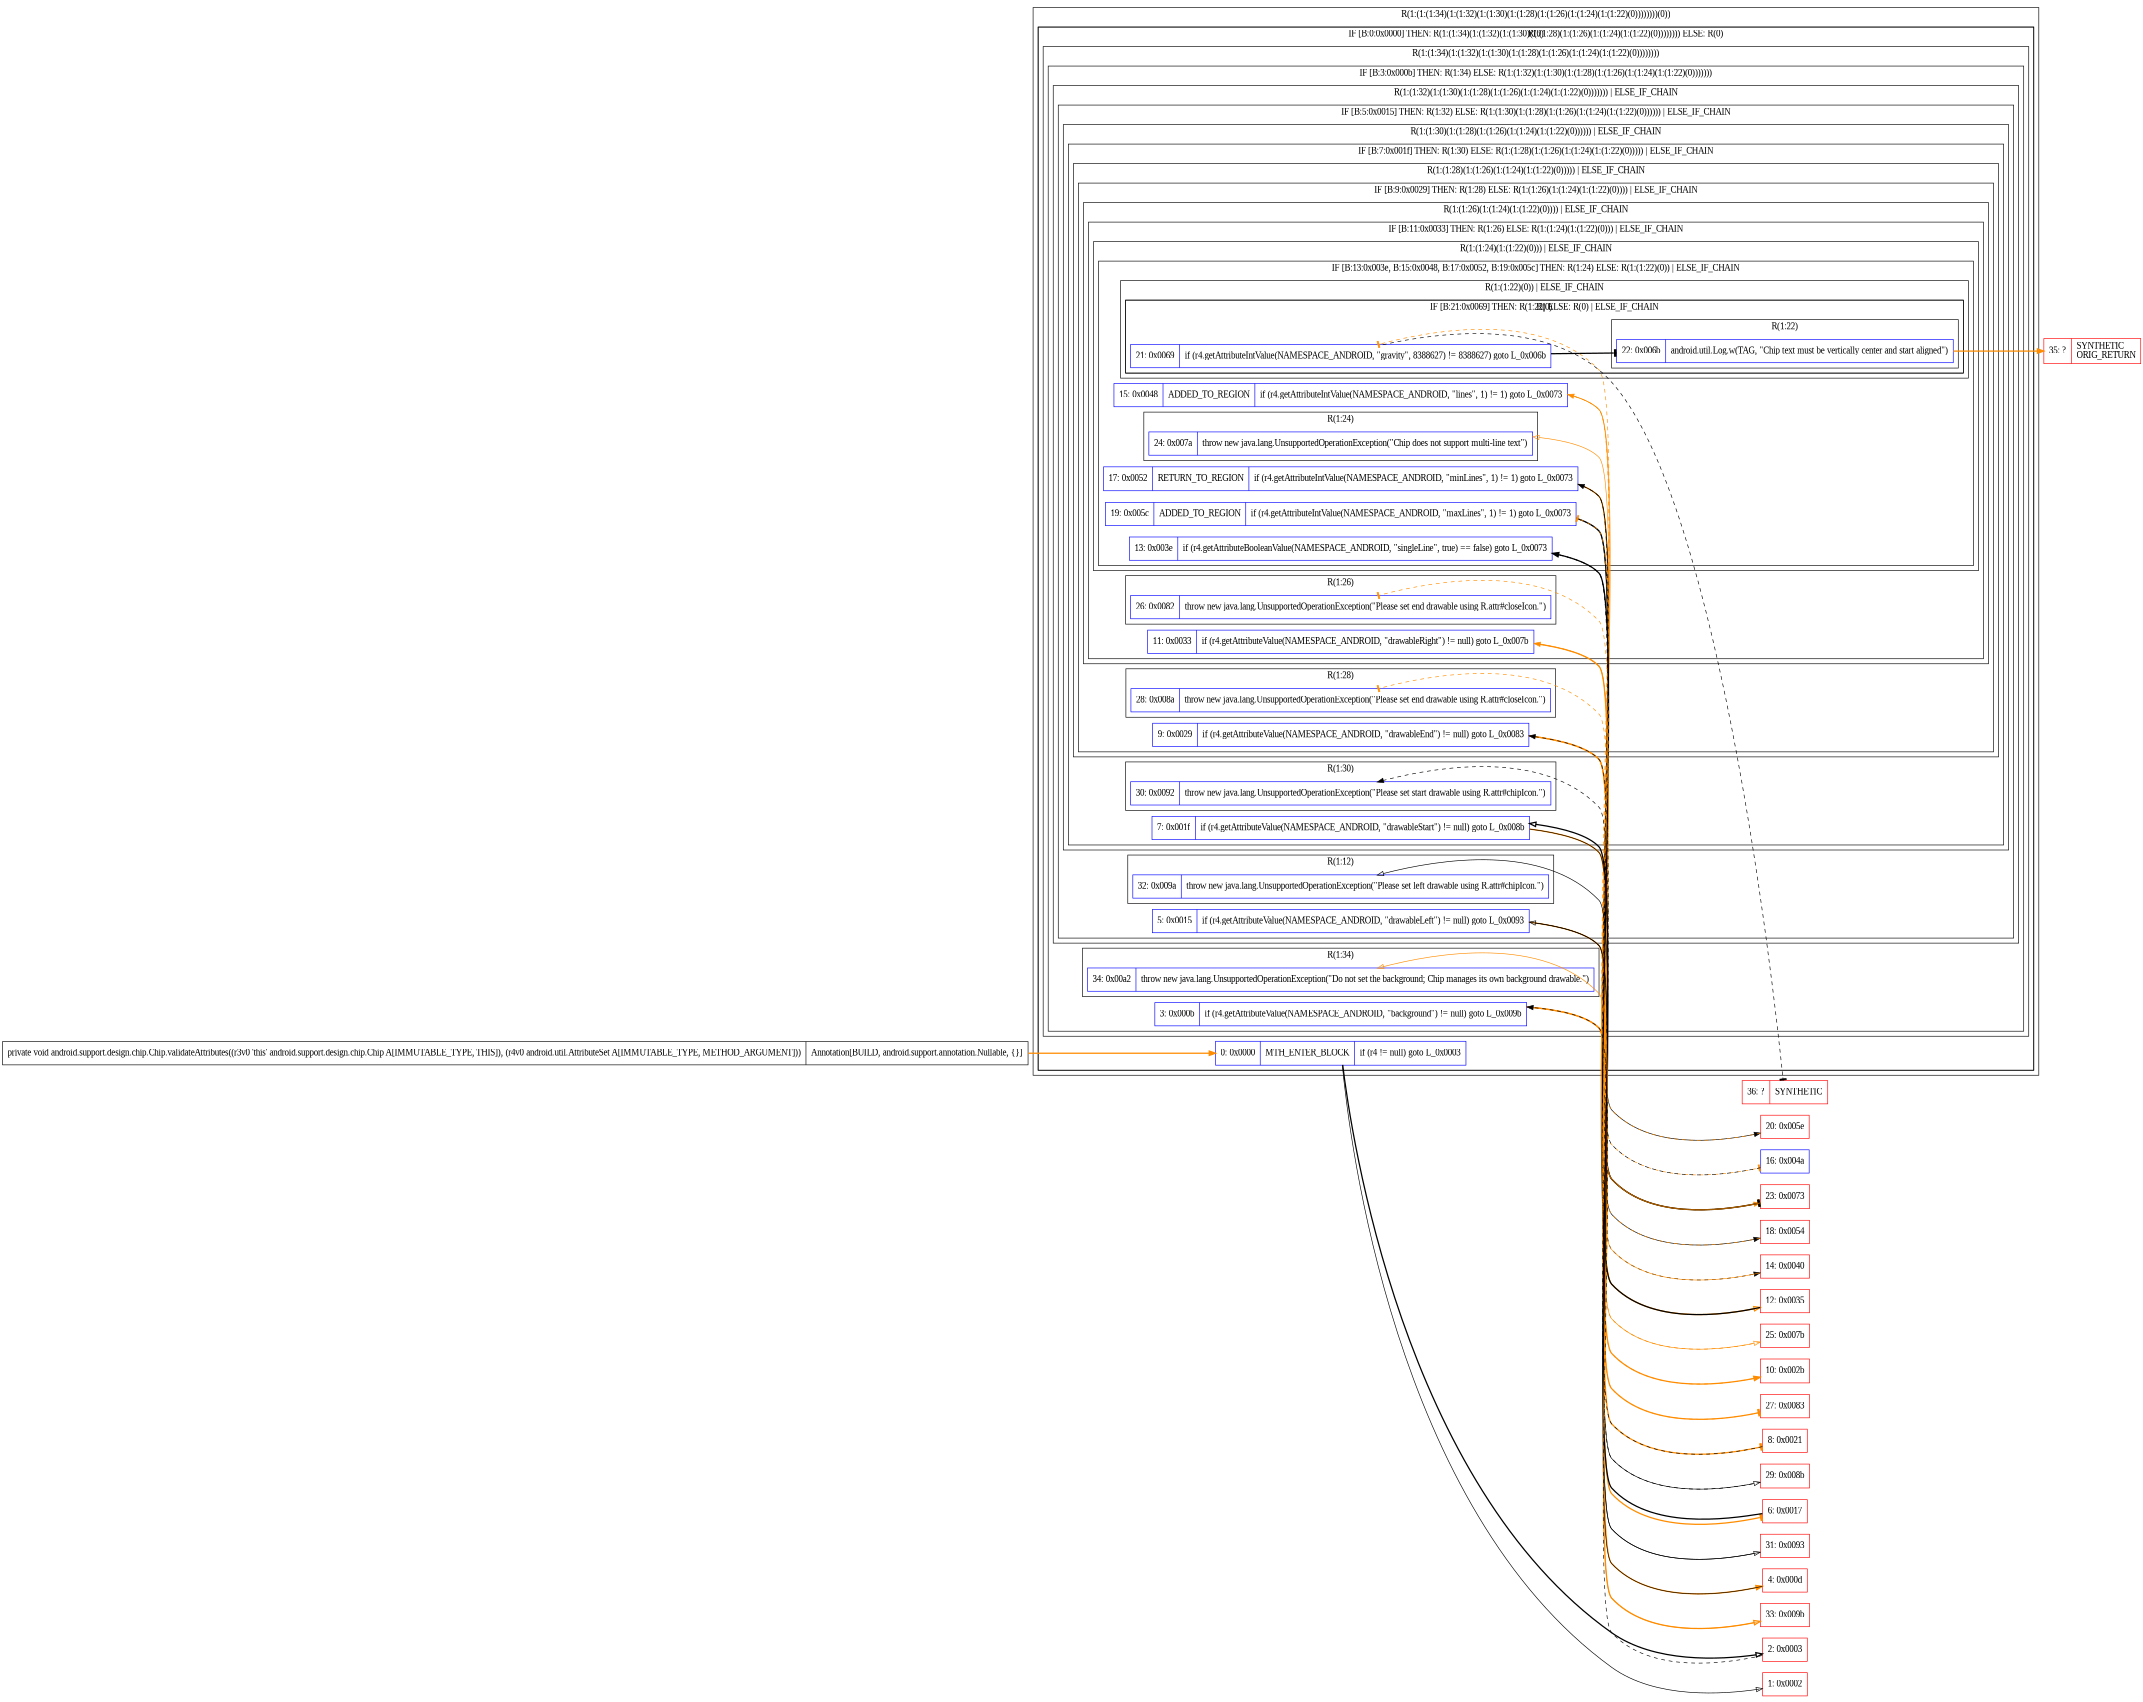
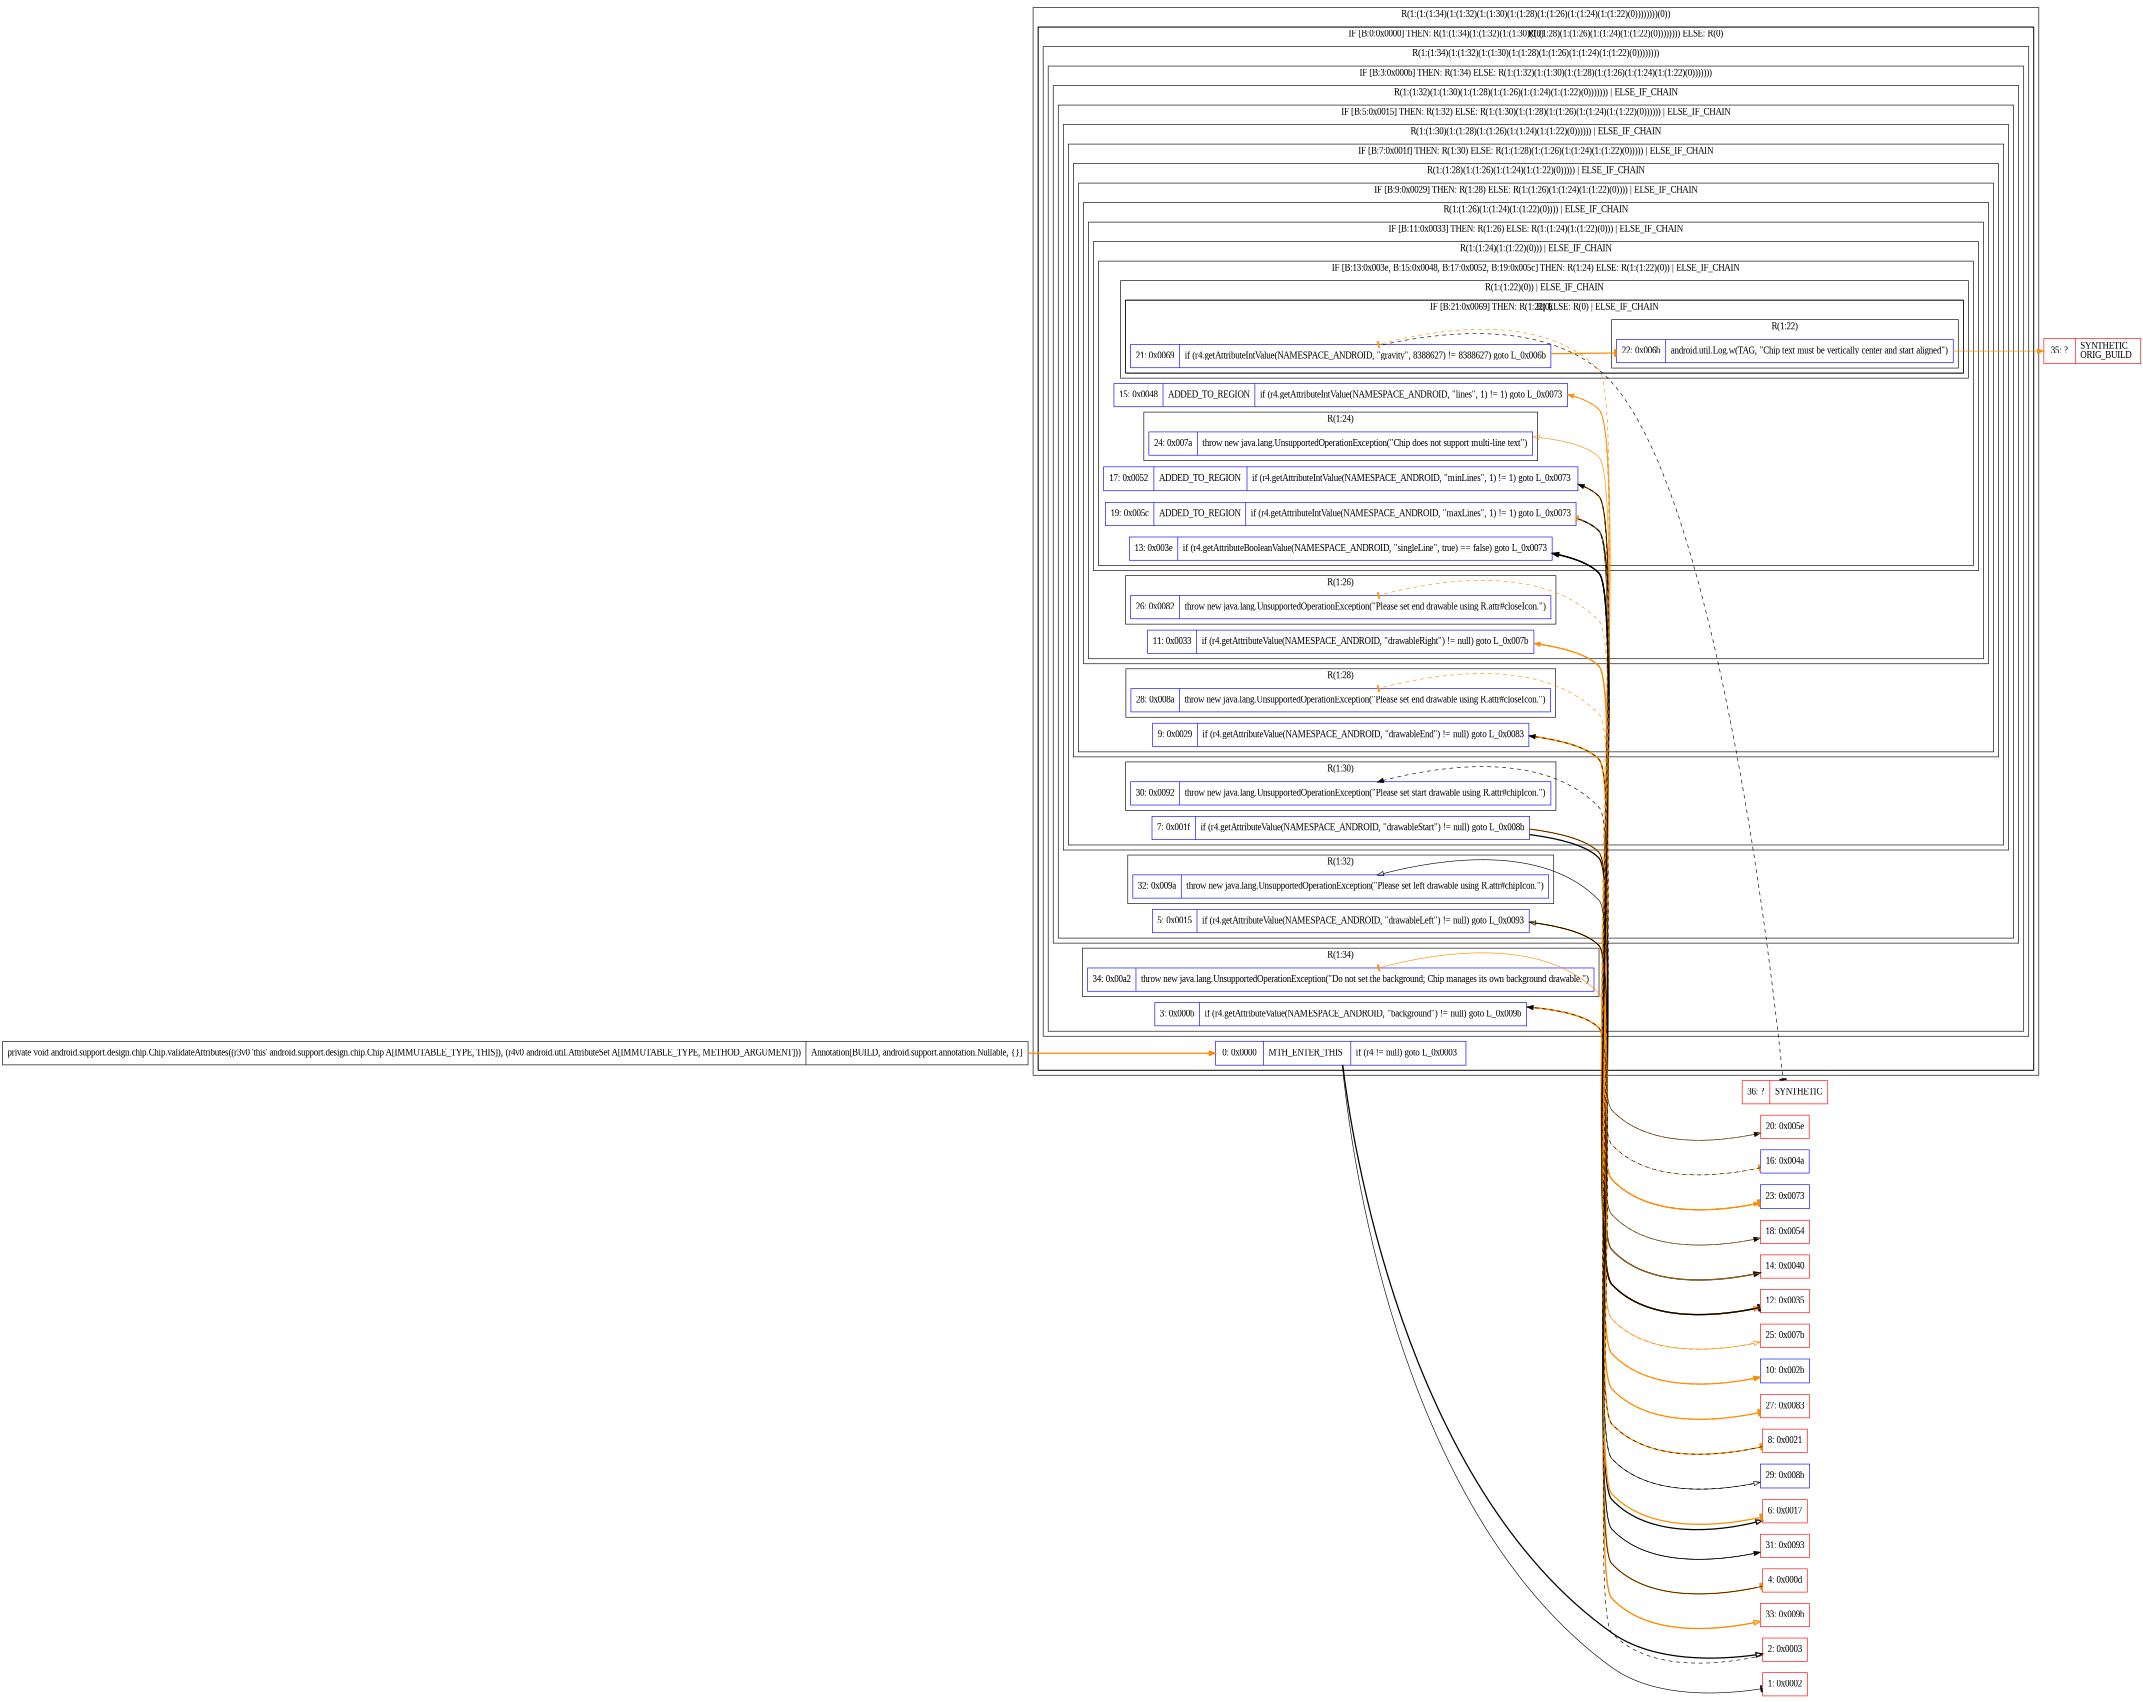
(1995, 351) -> (1995, 351)
(1585, 353) -> (1585, 353)
(2106, 355) -> (2106, 355)
(1201, 478) -> (1200, 478)
(1341, 862) -> (1341, 862)
(1604, 919) -> (1604, 971)
(1604, 961) -> (1604, 961)
(1307, 1053) -> (1306, 1053)
(1785, 1197) -> (1785, 1197)
(1605, 1213) -> (1605, 1218)
(1606, 1259) -> (1606, 1259)
(1605, 1275) -> (1605, 1275)
(1605, 1334) -> (1605, 1334)
(1785, 1371) -> (1785, 1371)
(1451, 1463) -> (1451, 1463)
(1785, 1476) -> (1785, 1476)
